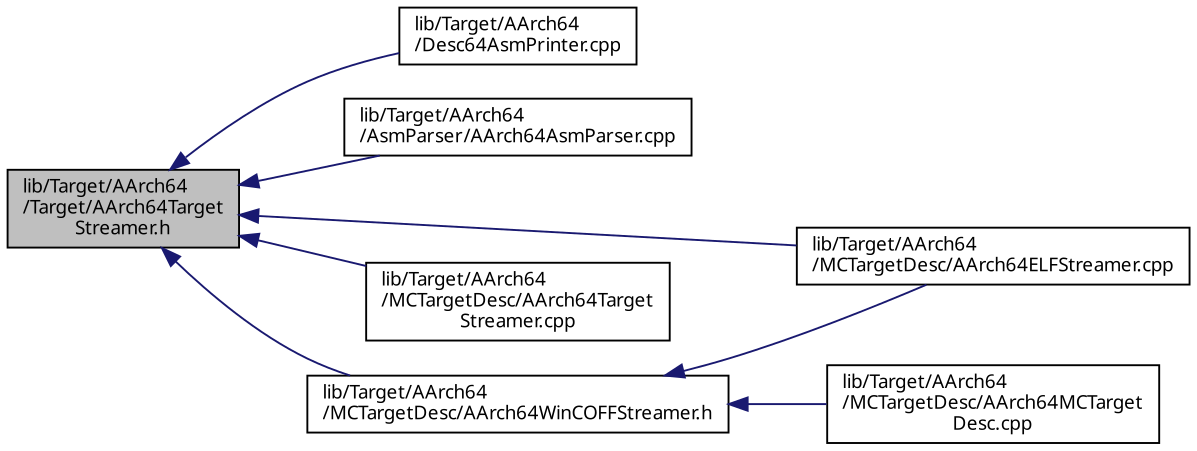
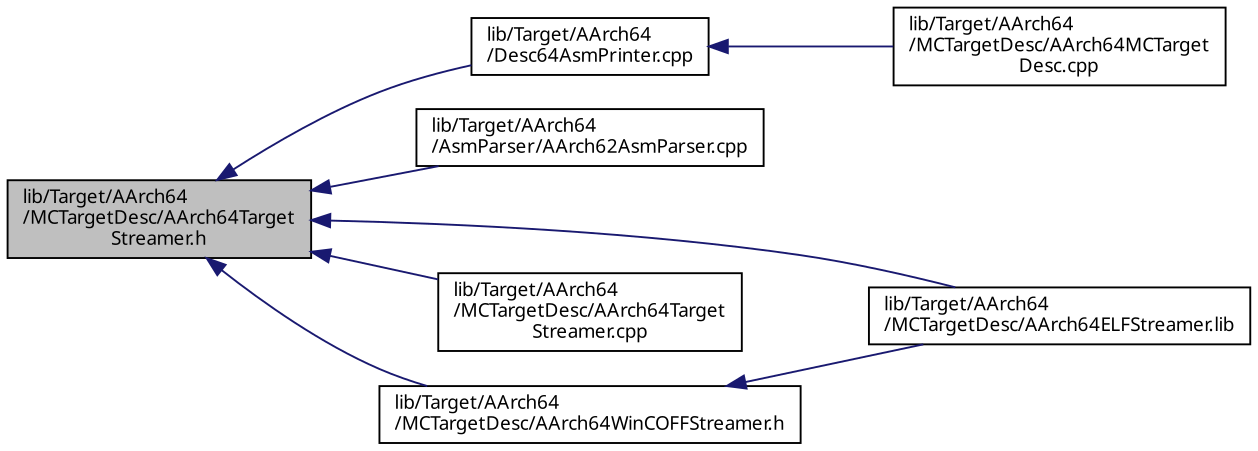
(518, 127) -> (590, 138)
(123, 209) -> (159, 219)
(993, 256) -> (1060, 316)
(787, 404) -> (811, 46)
